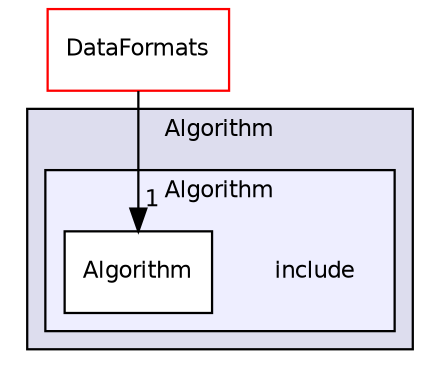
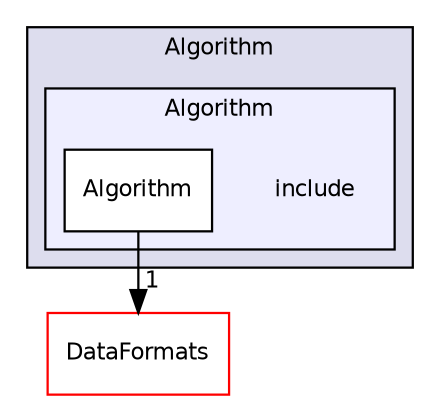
(138, 150) -> (138, 261)
